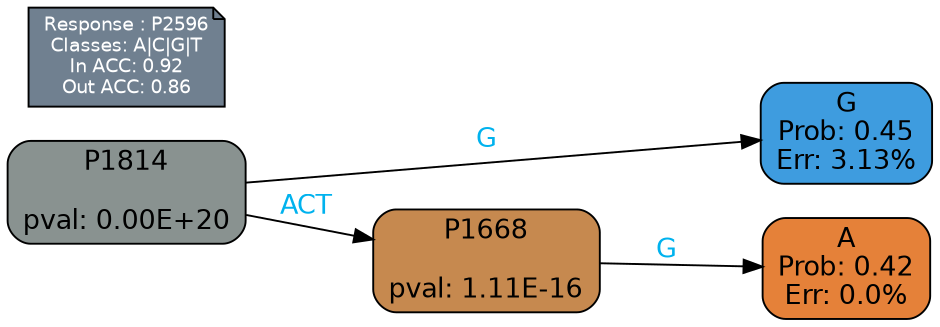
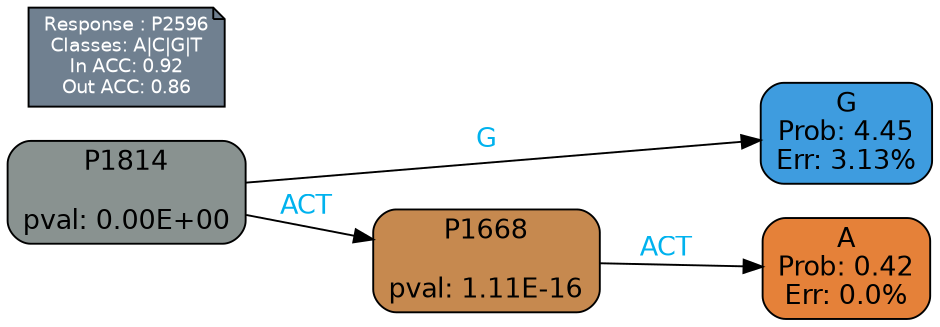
(846, 133) -> (846, 133)
(127, 192) -> (127, 192)
(666, 250) -> (666, 248)
